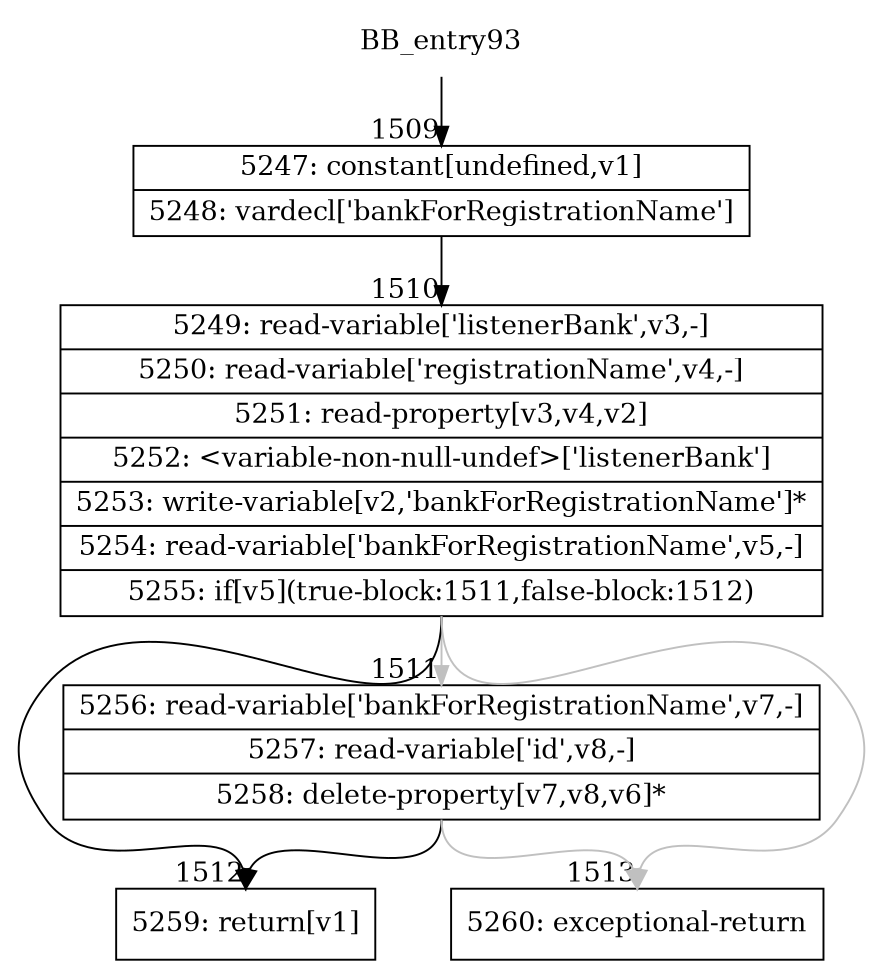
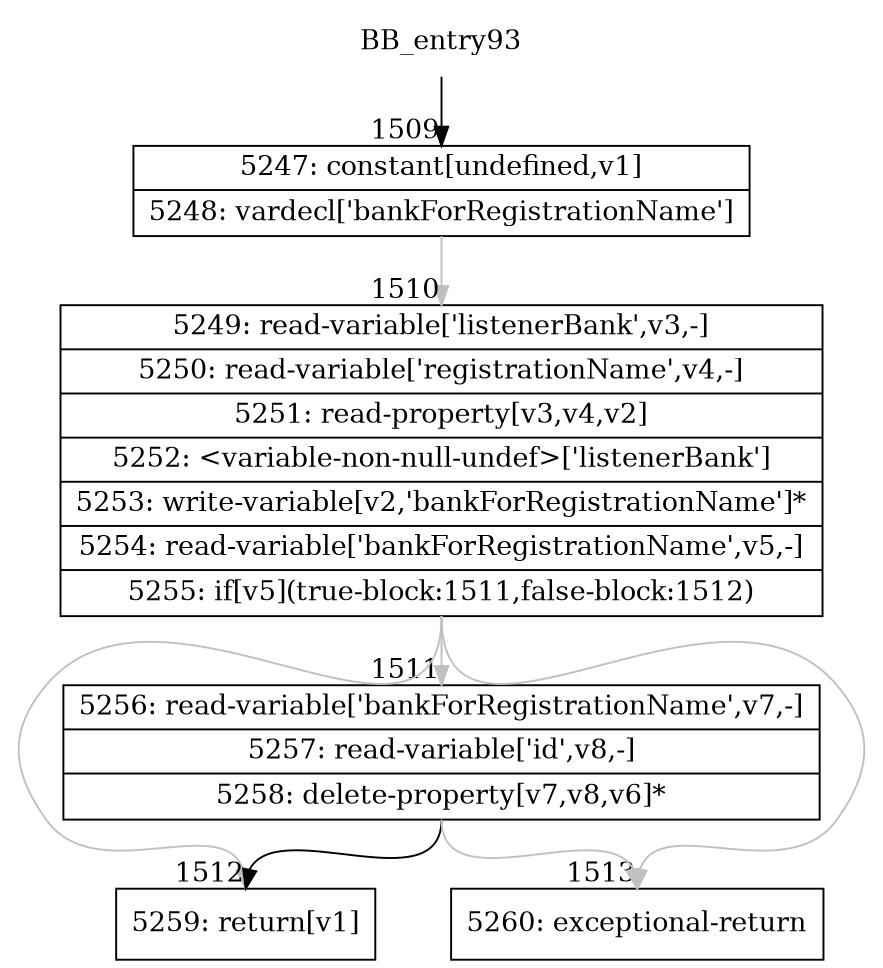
(442, 261) -> (442, 261)
(83, 659) -> (83, 659)
